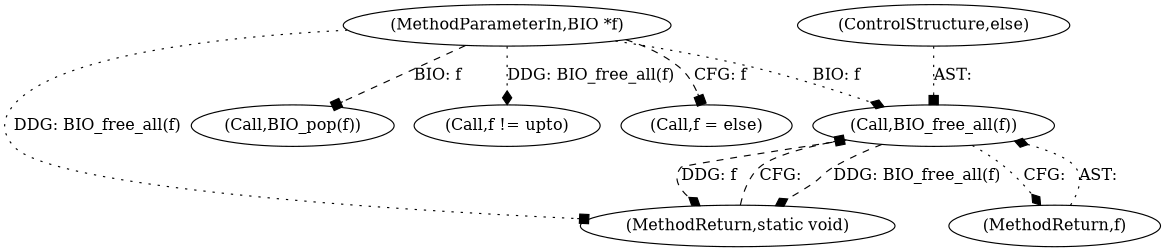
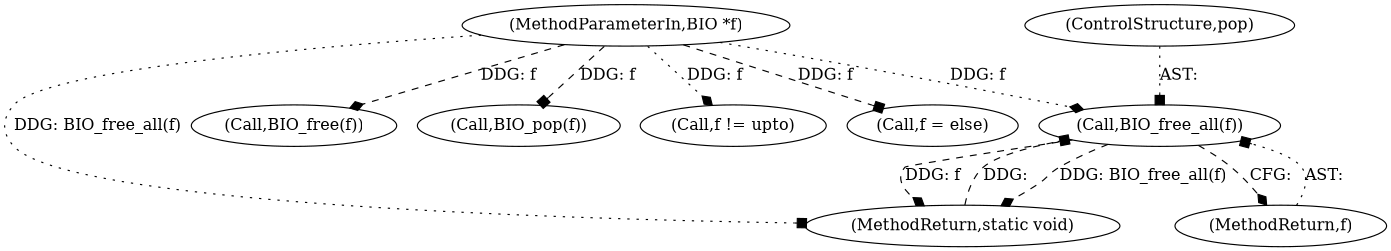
(934, 25) -> (1160, 25)
(438, 76) -> (608, 76)
(591, 76) -> (715, 76)
(720, 76) -> (826, 76)
(837, 76) -> (978, 76)
none -> (294, 126)
(1071, 163) -> (1296, 162)
(1005, 167) -> (1231, 167)
(783, 176) -> (1008, 176)
